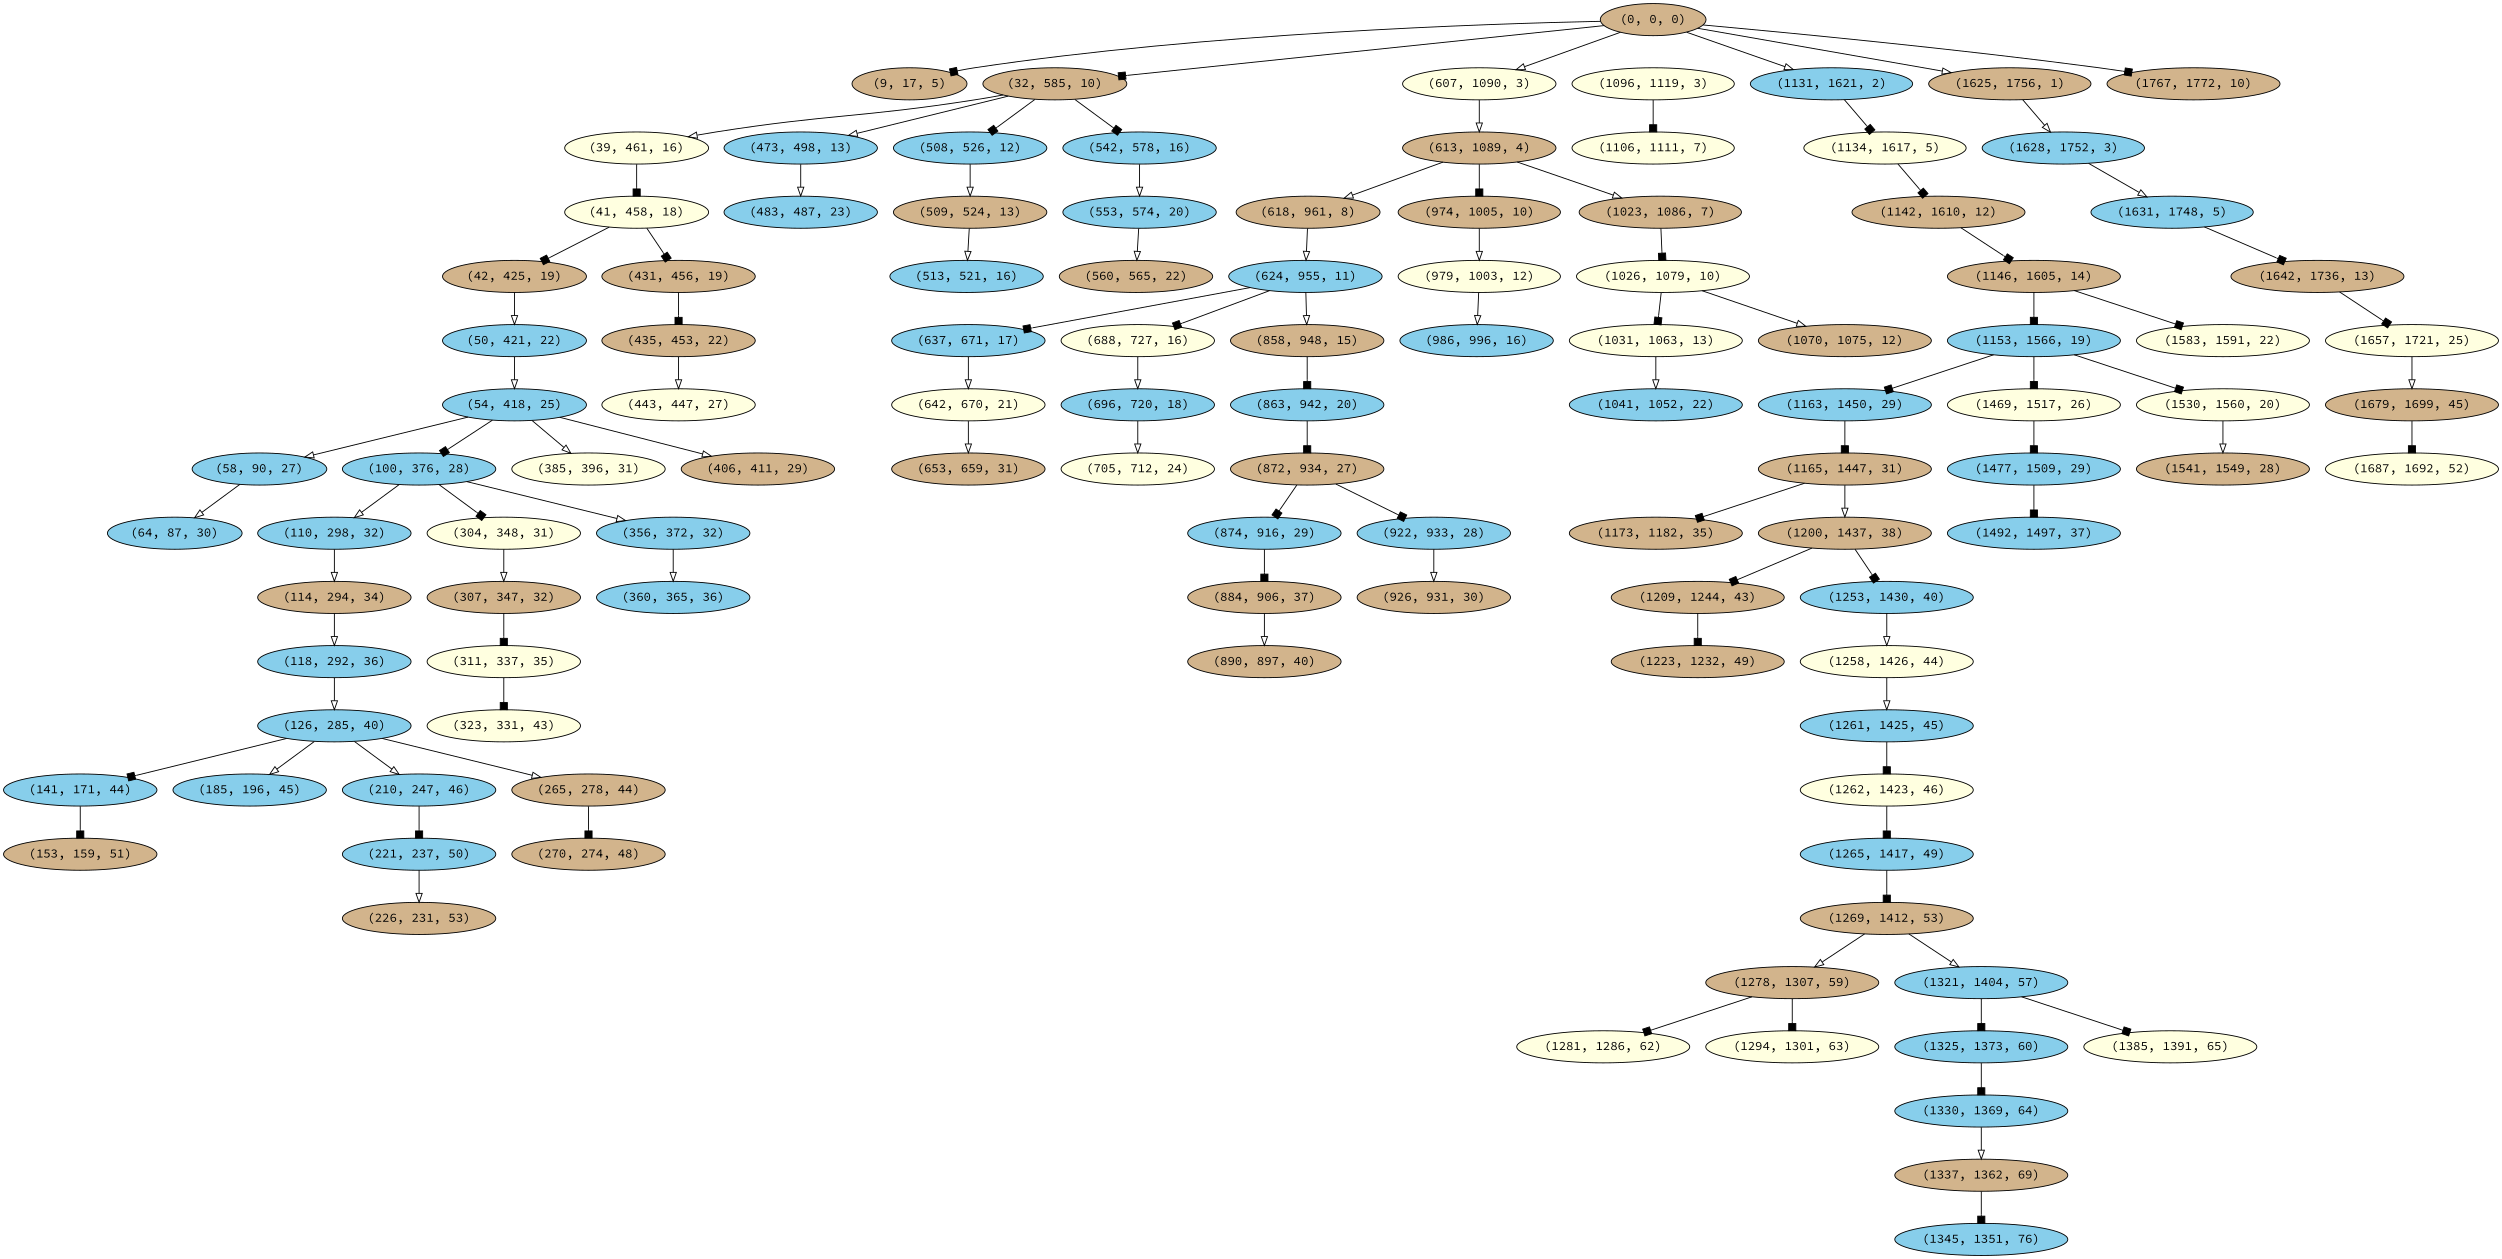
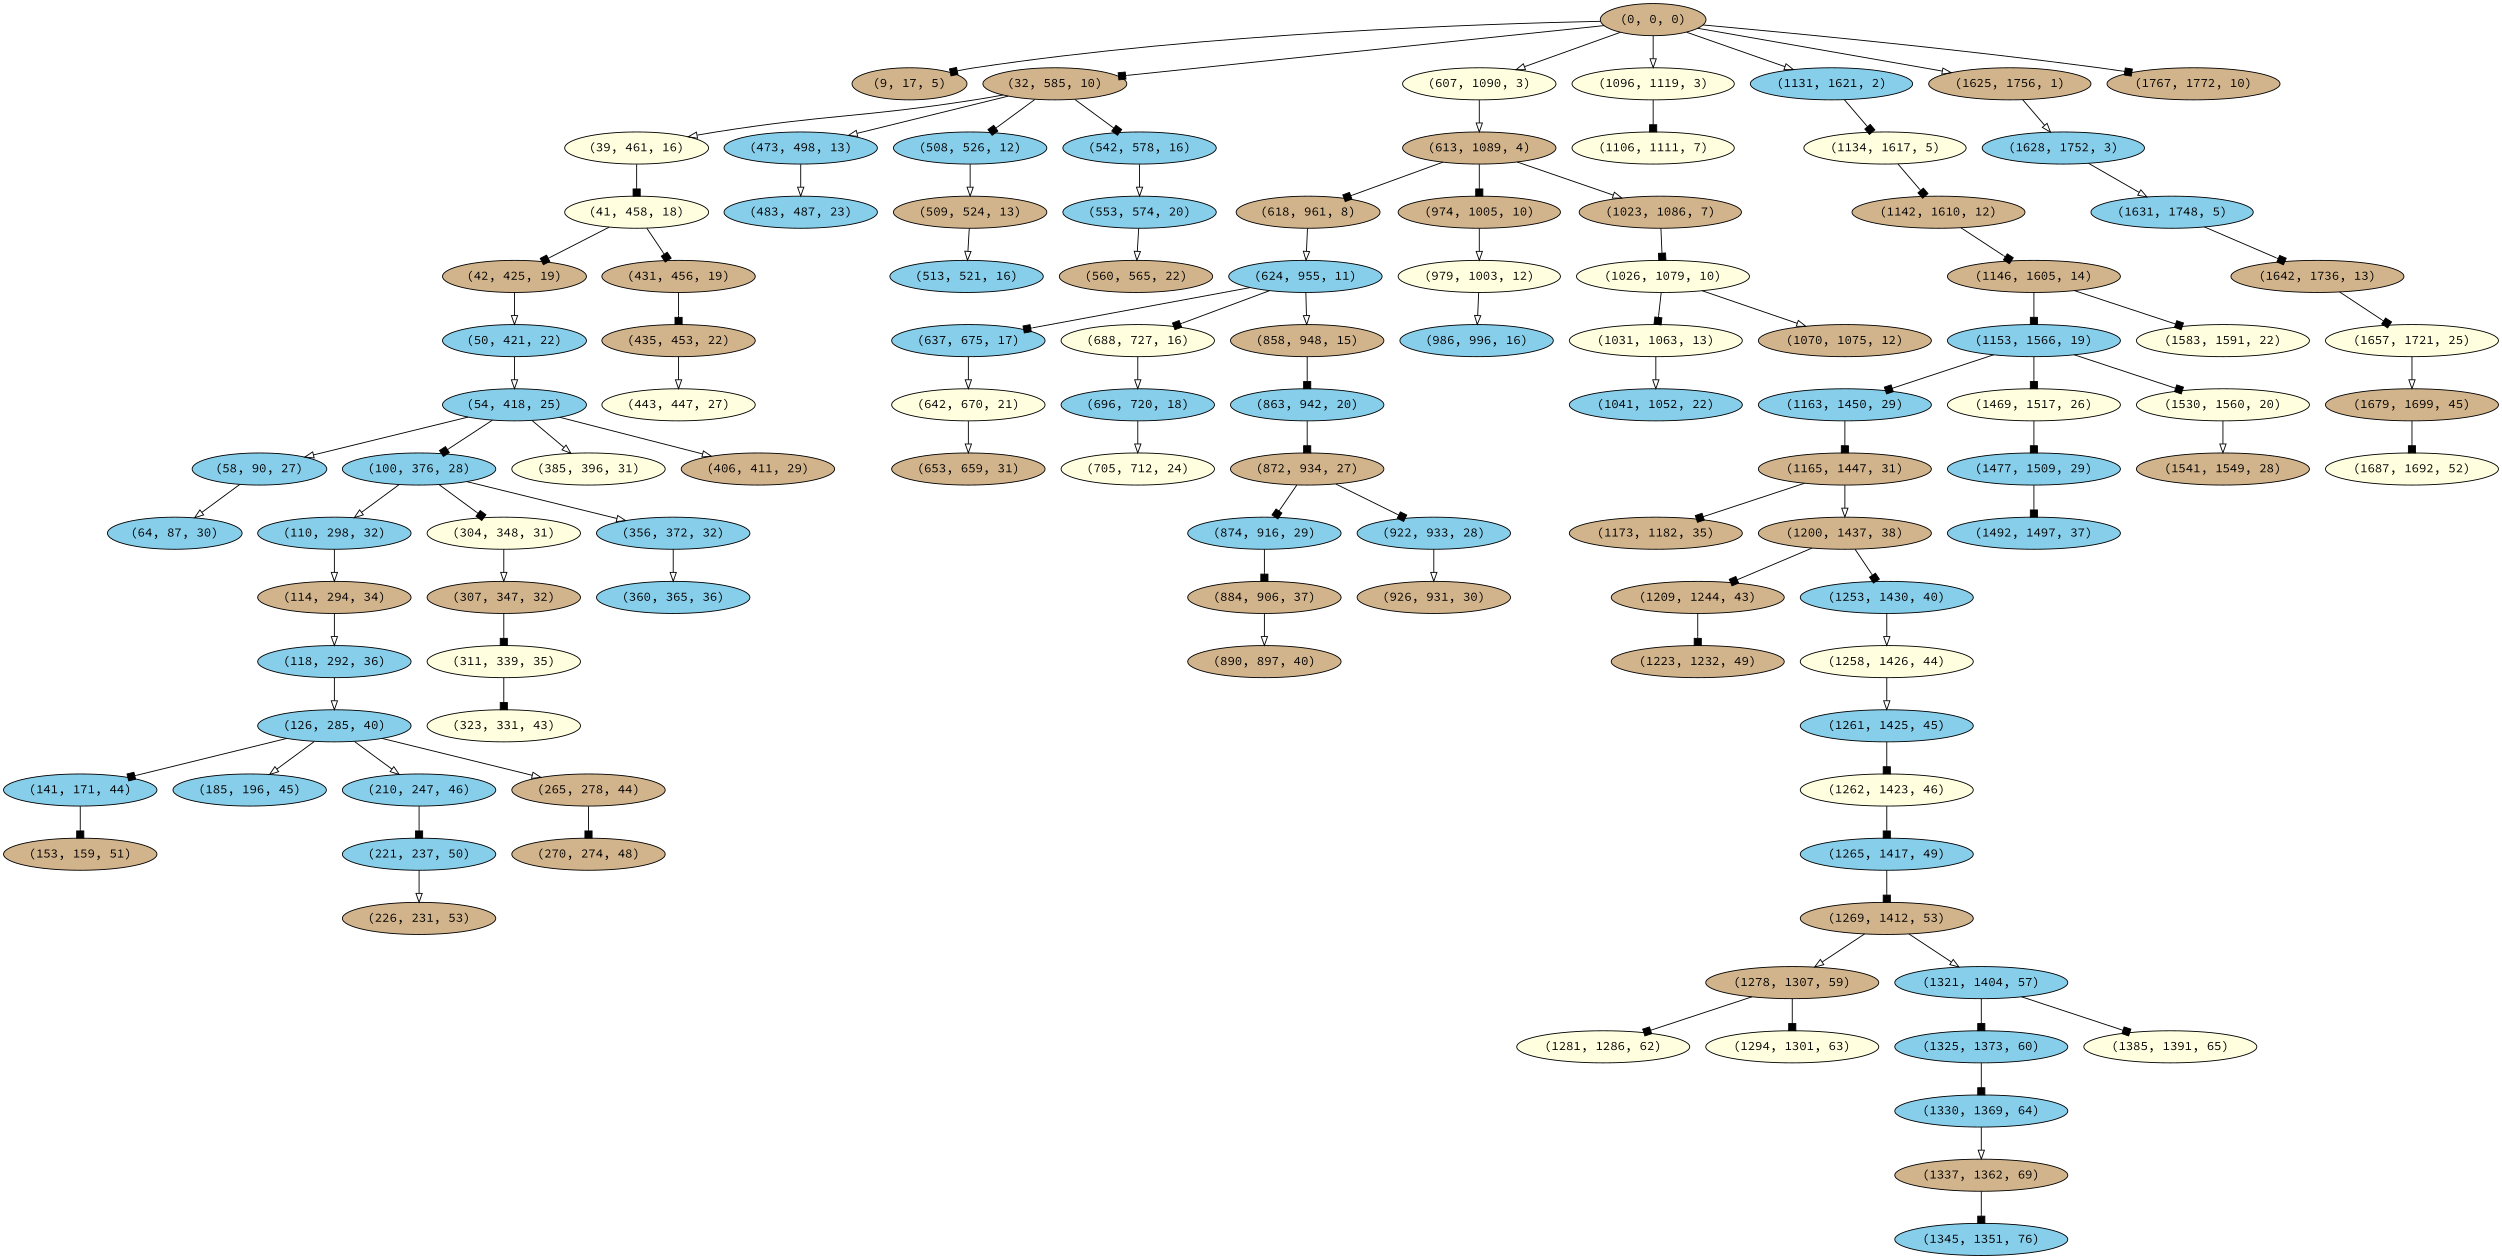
none -> (1653, 47)
(1398, 179) -> (1398, 179)
(968, 341) -> (968, 341)
(504, 662) -> (504, 662)
